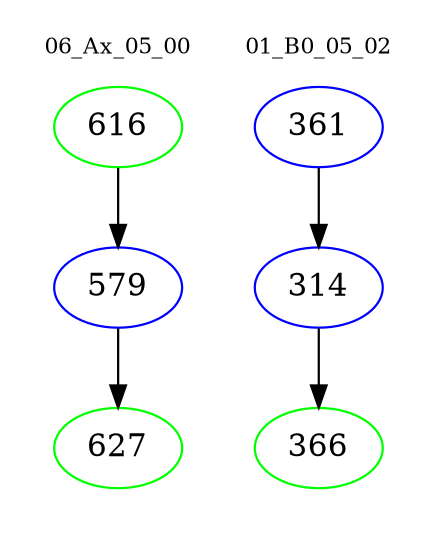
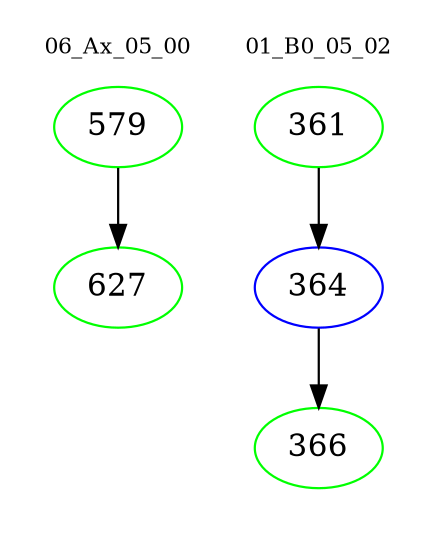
(118, 127) -> none
(319, 127) -> (319, 127)
(118, 288) -> (118, 127)
(319, 288) -> (319, 288)
